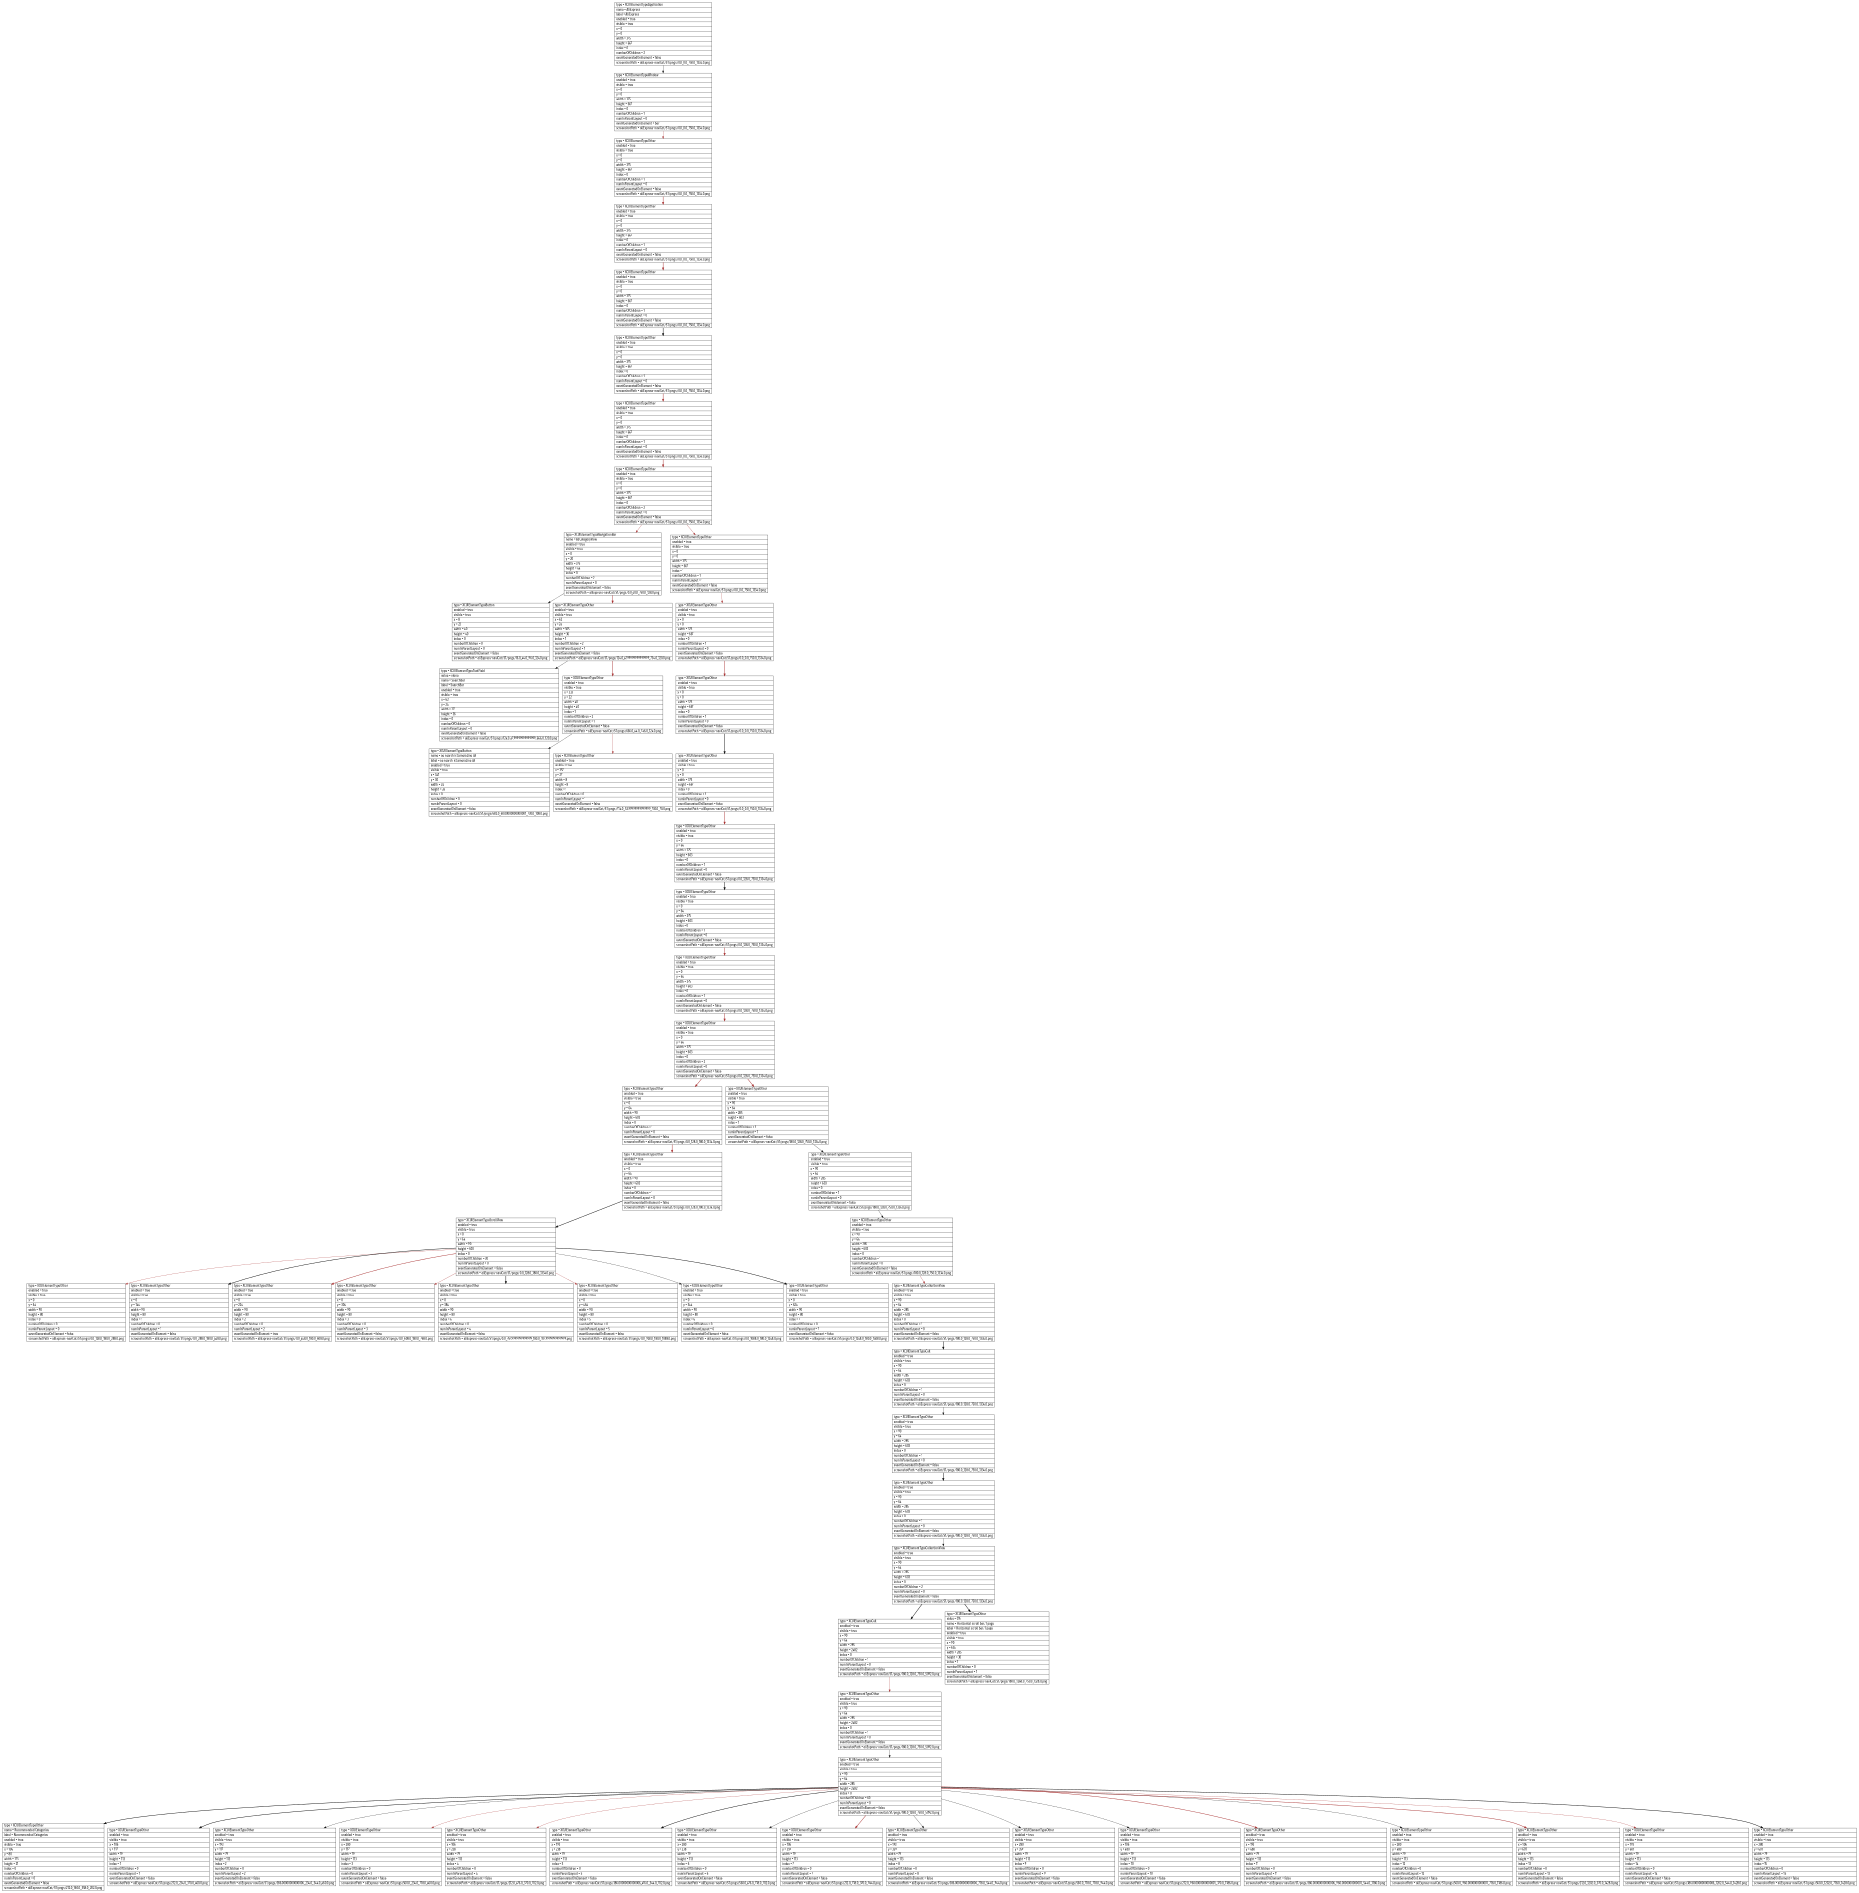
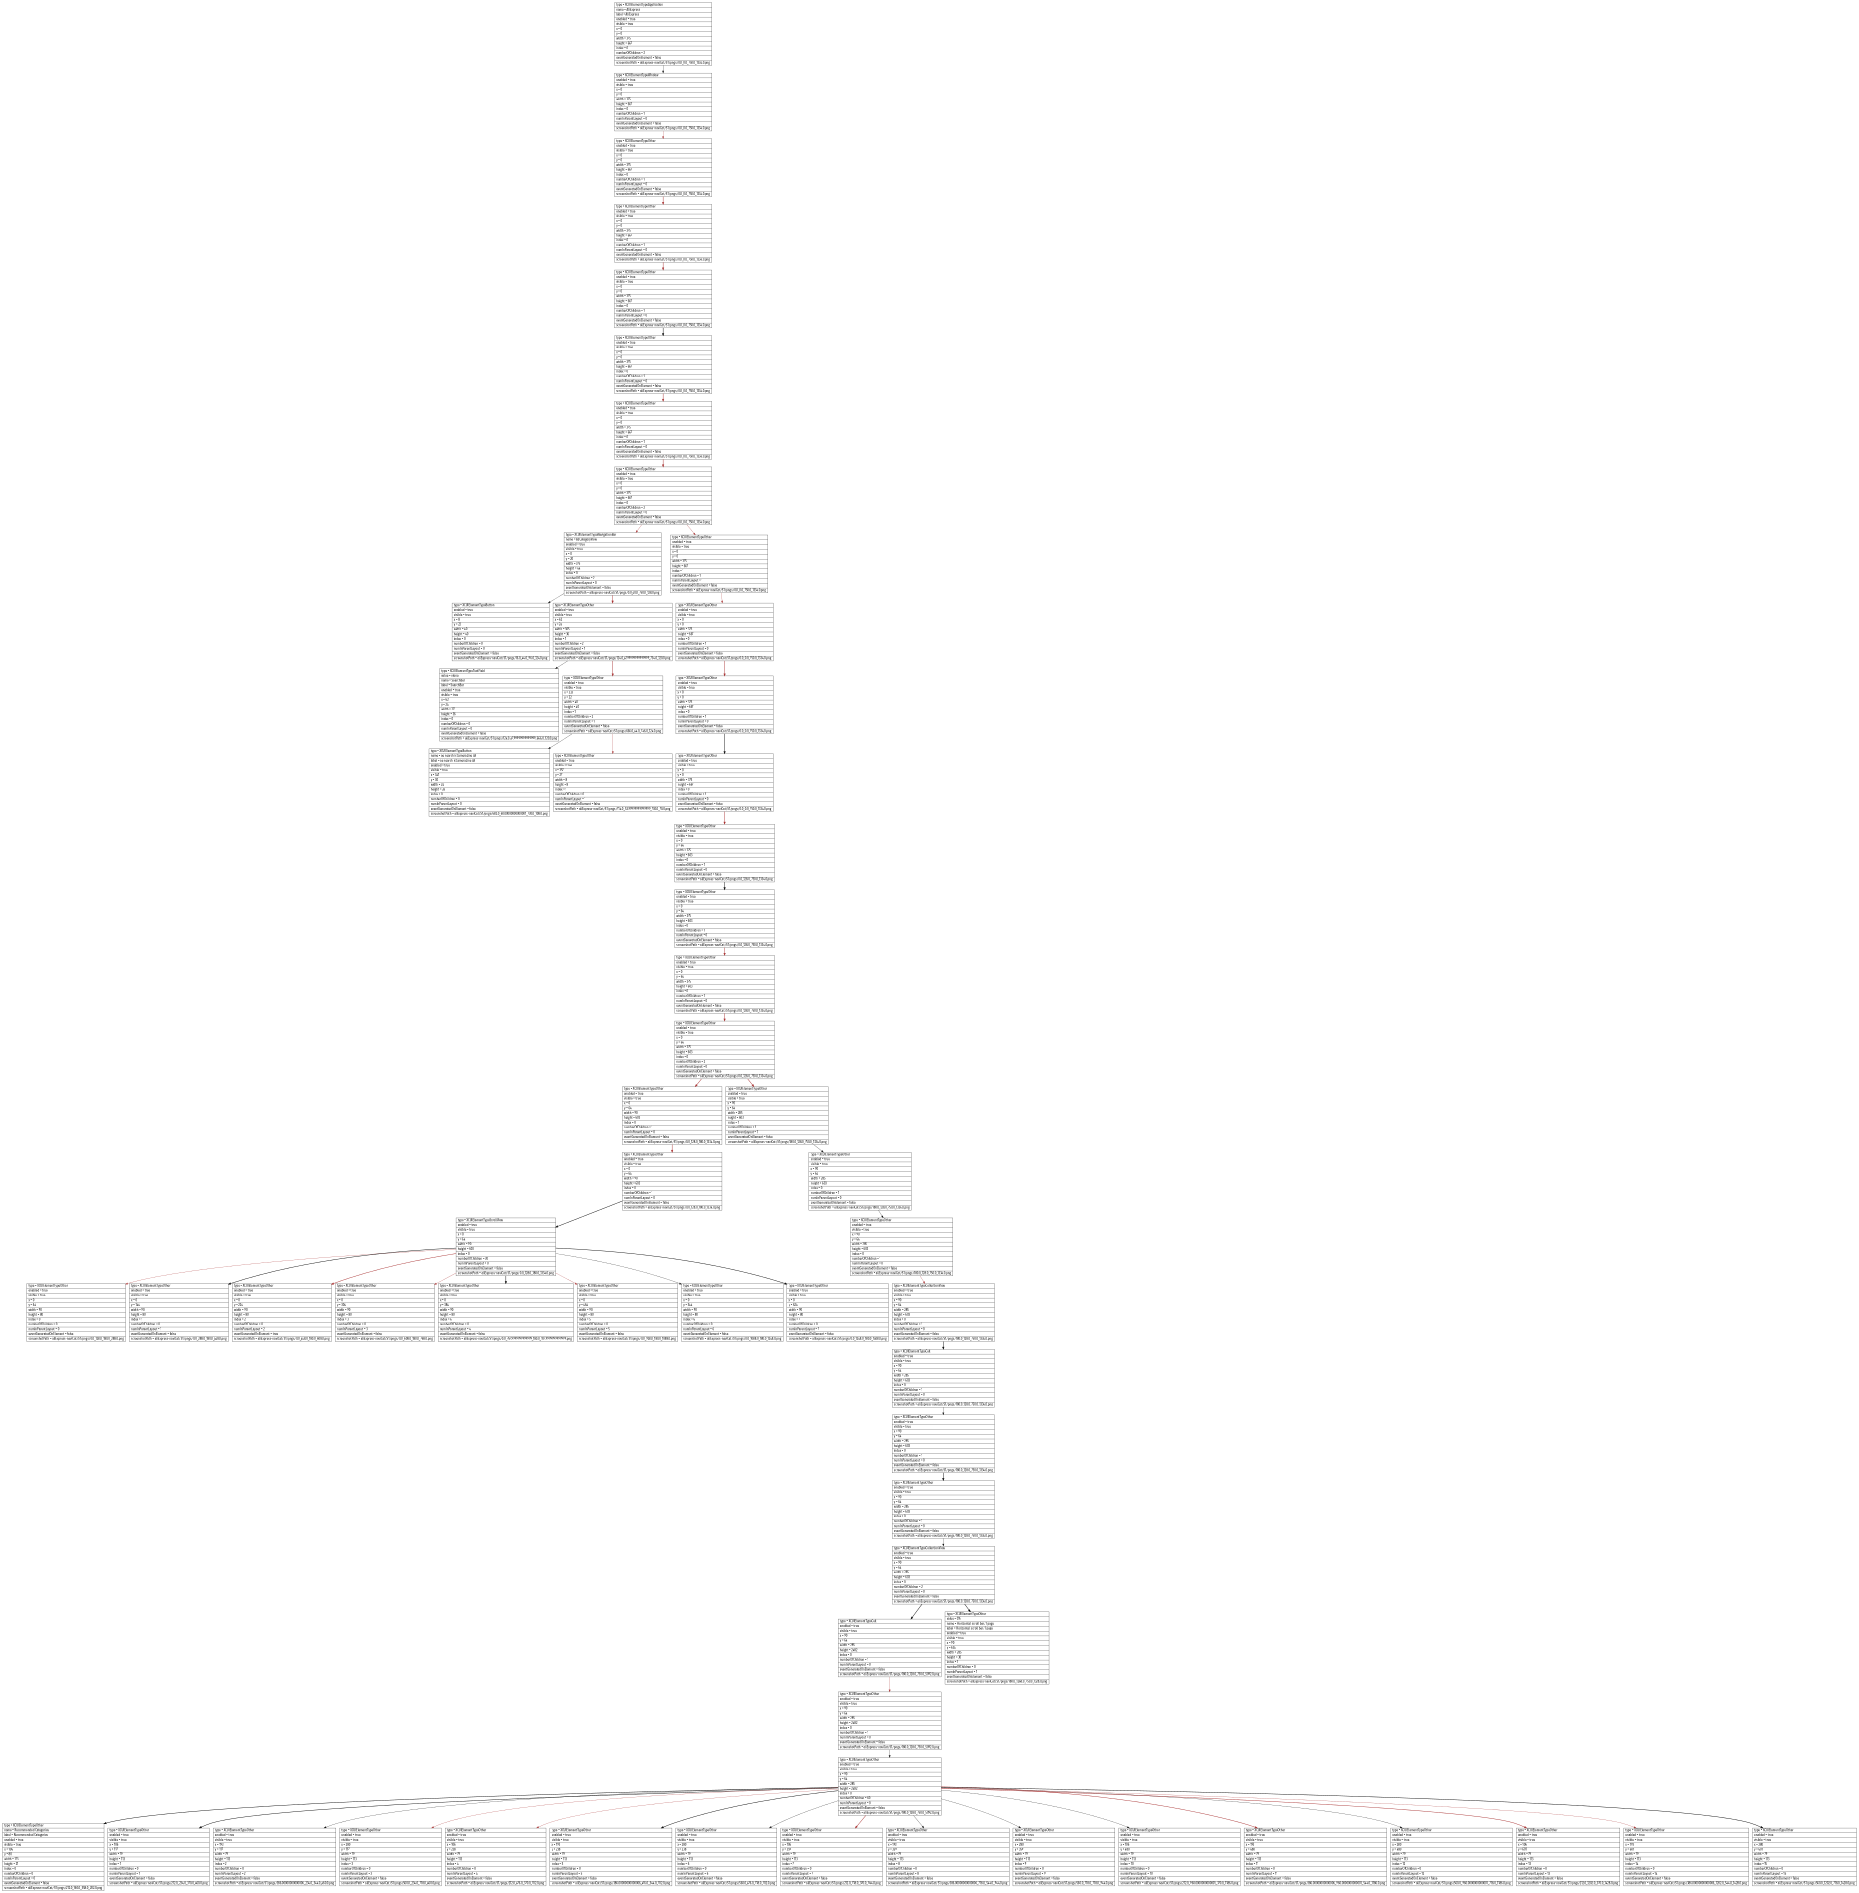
(638, 124) -> (639, 124)
